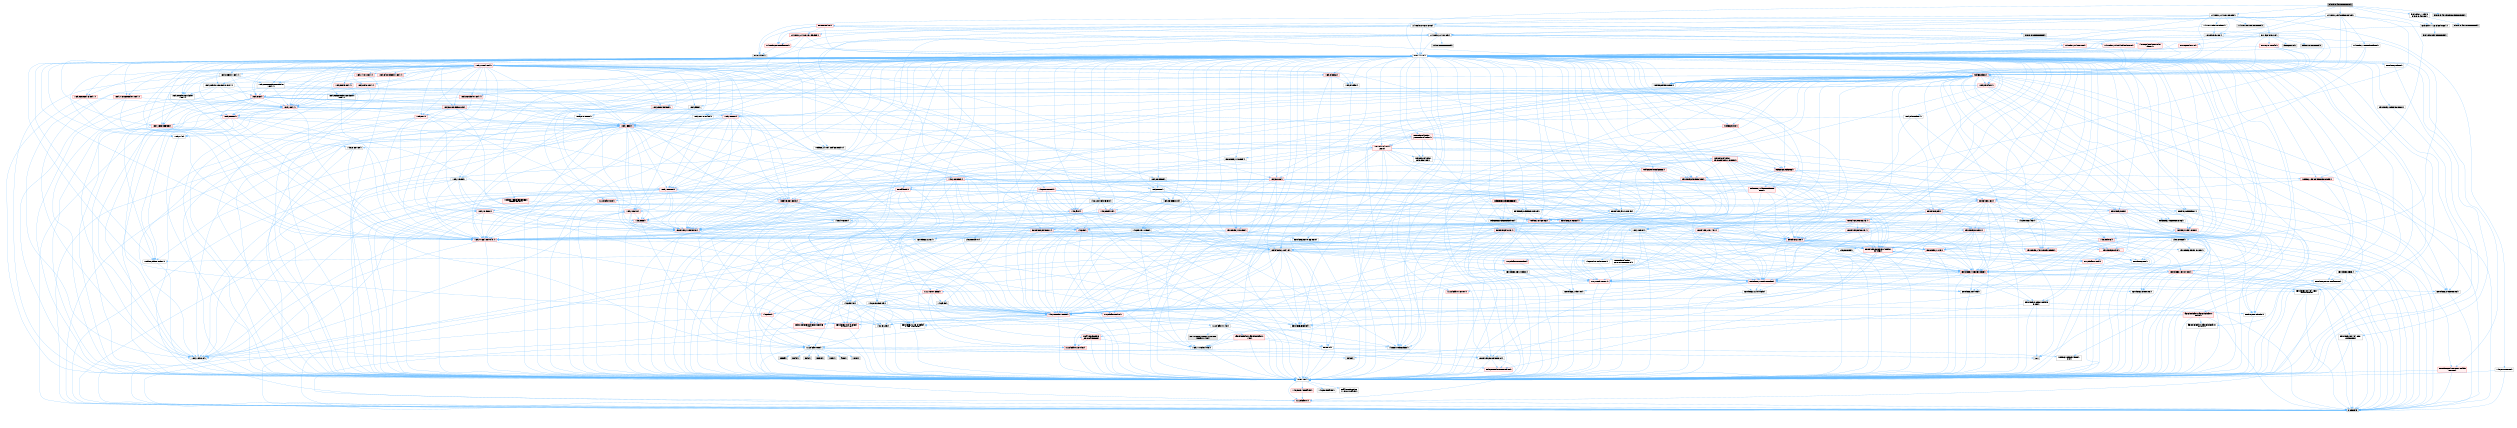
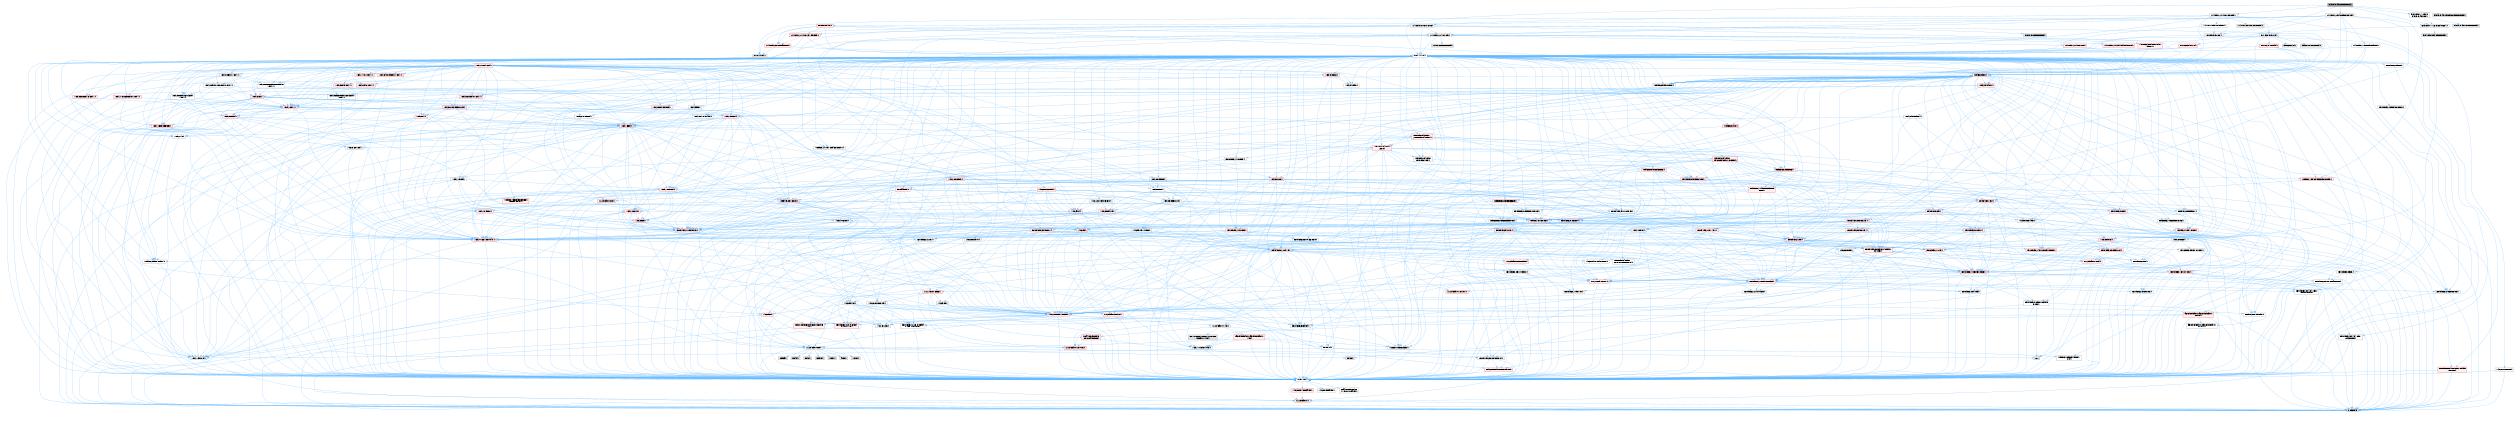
(1075, 64) -> (1620, 67)
(2111, 250) -> (2111, 250)
